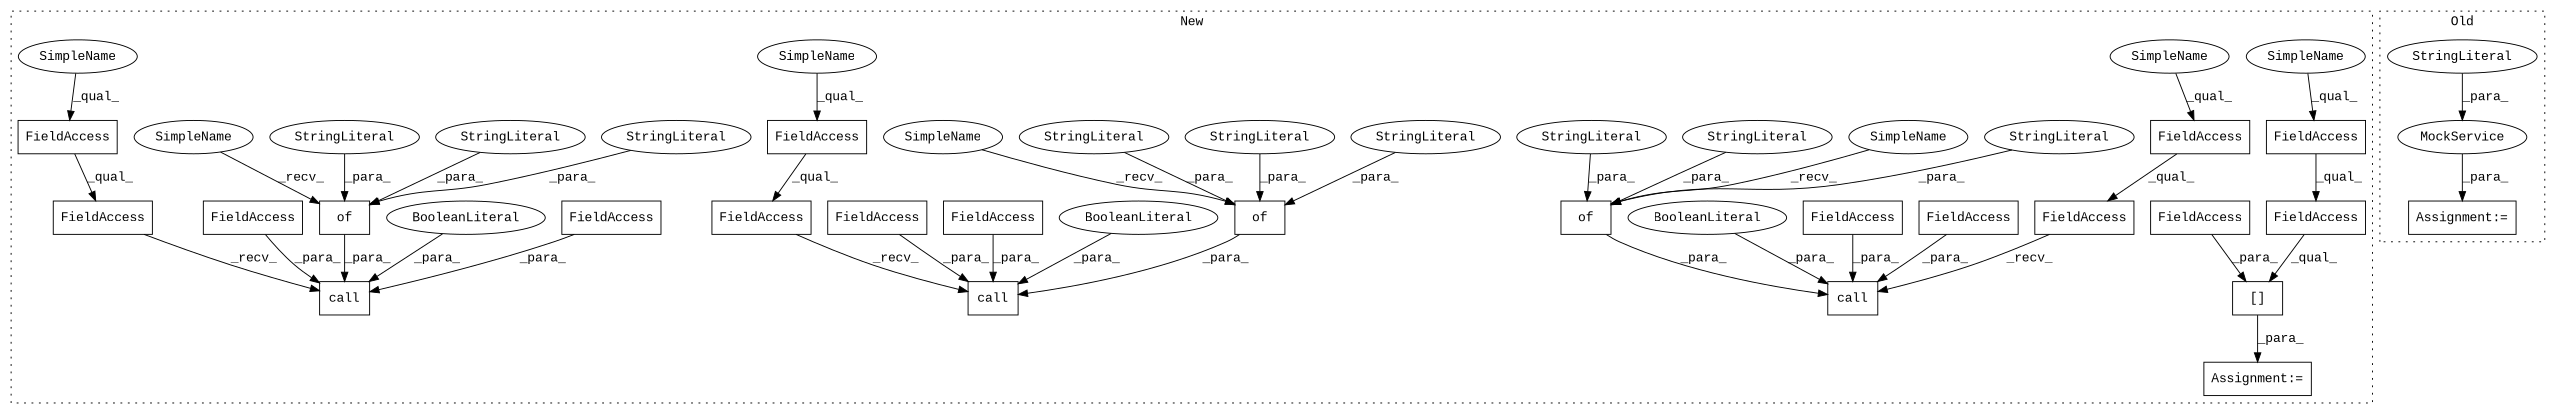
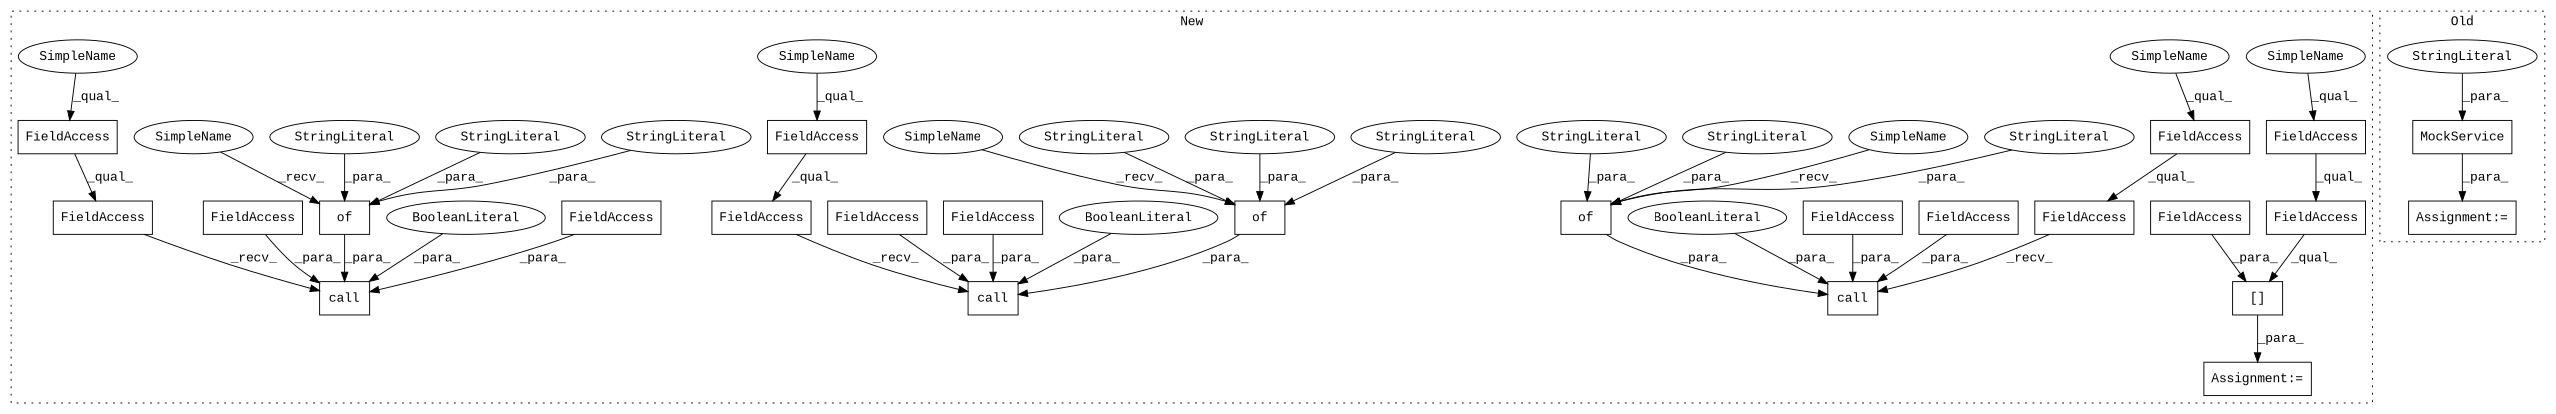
(2462, 137) -> (2462, 137)
